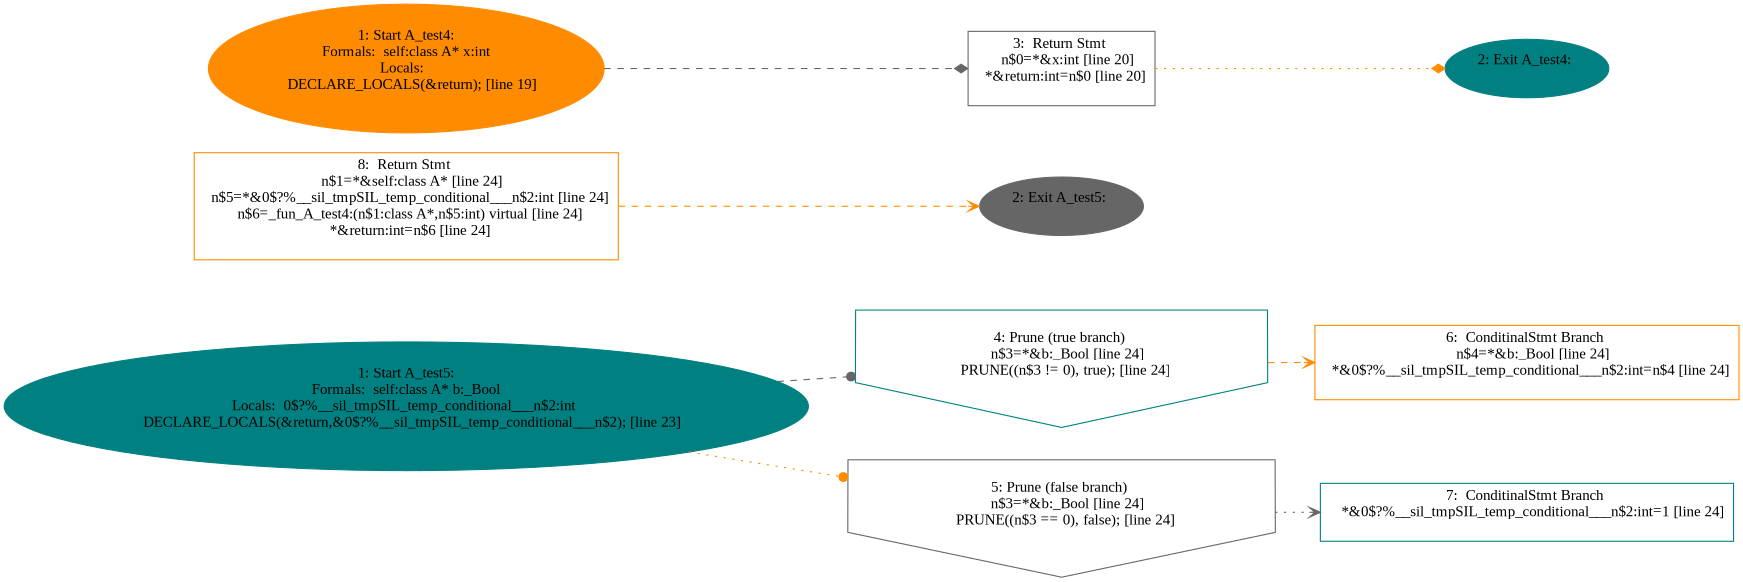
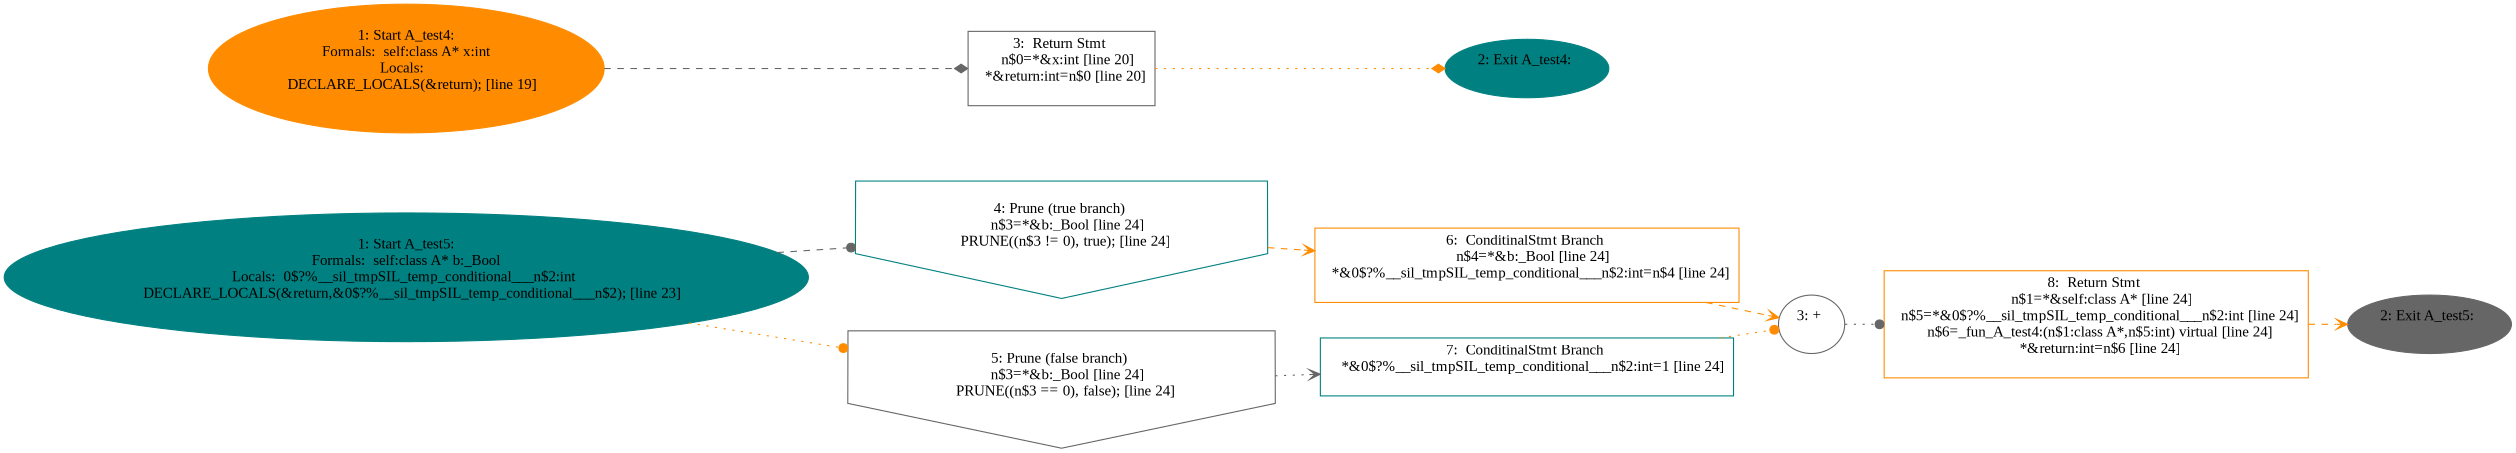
none -> (1812, 324)
